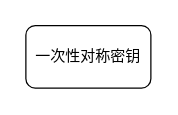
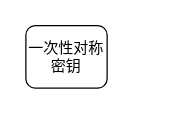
(88, 57) -> (66, 57)
